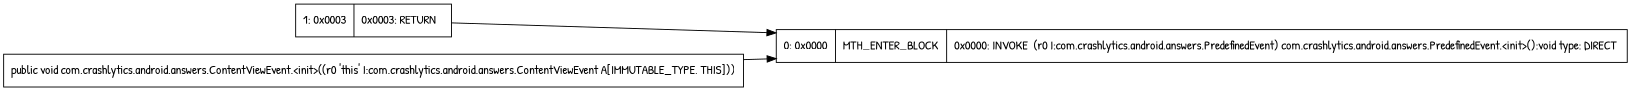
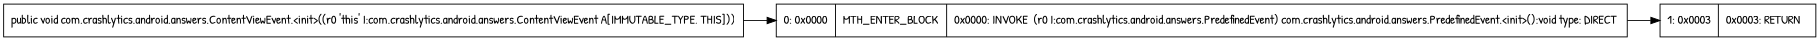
(609, 28) -> (1639, 20)
